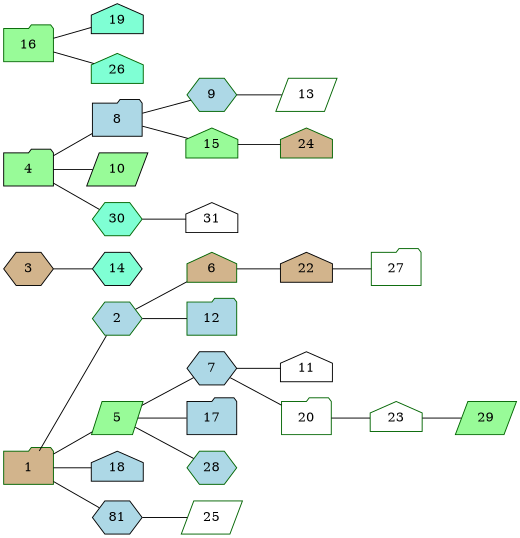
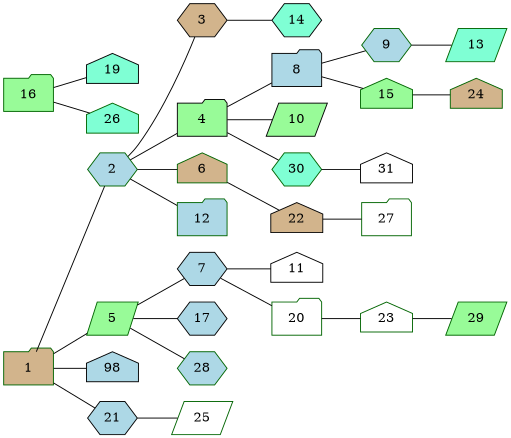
(306, 95) -> (476, 45)
none -> (166, 99)
none -> (154, 147)
(212, 418) -> (202, 319)
(117, 468) -> (112, 368)
(117, 518) -> (112, 418)
